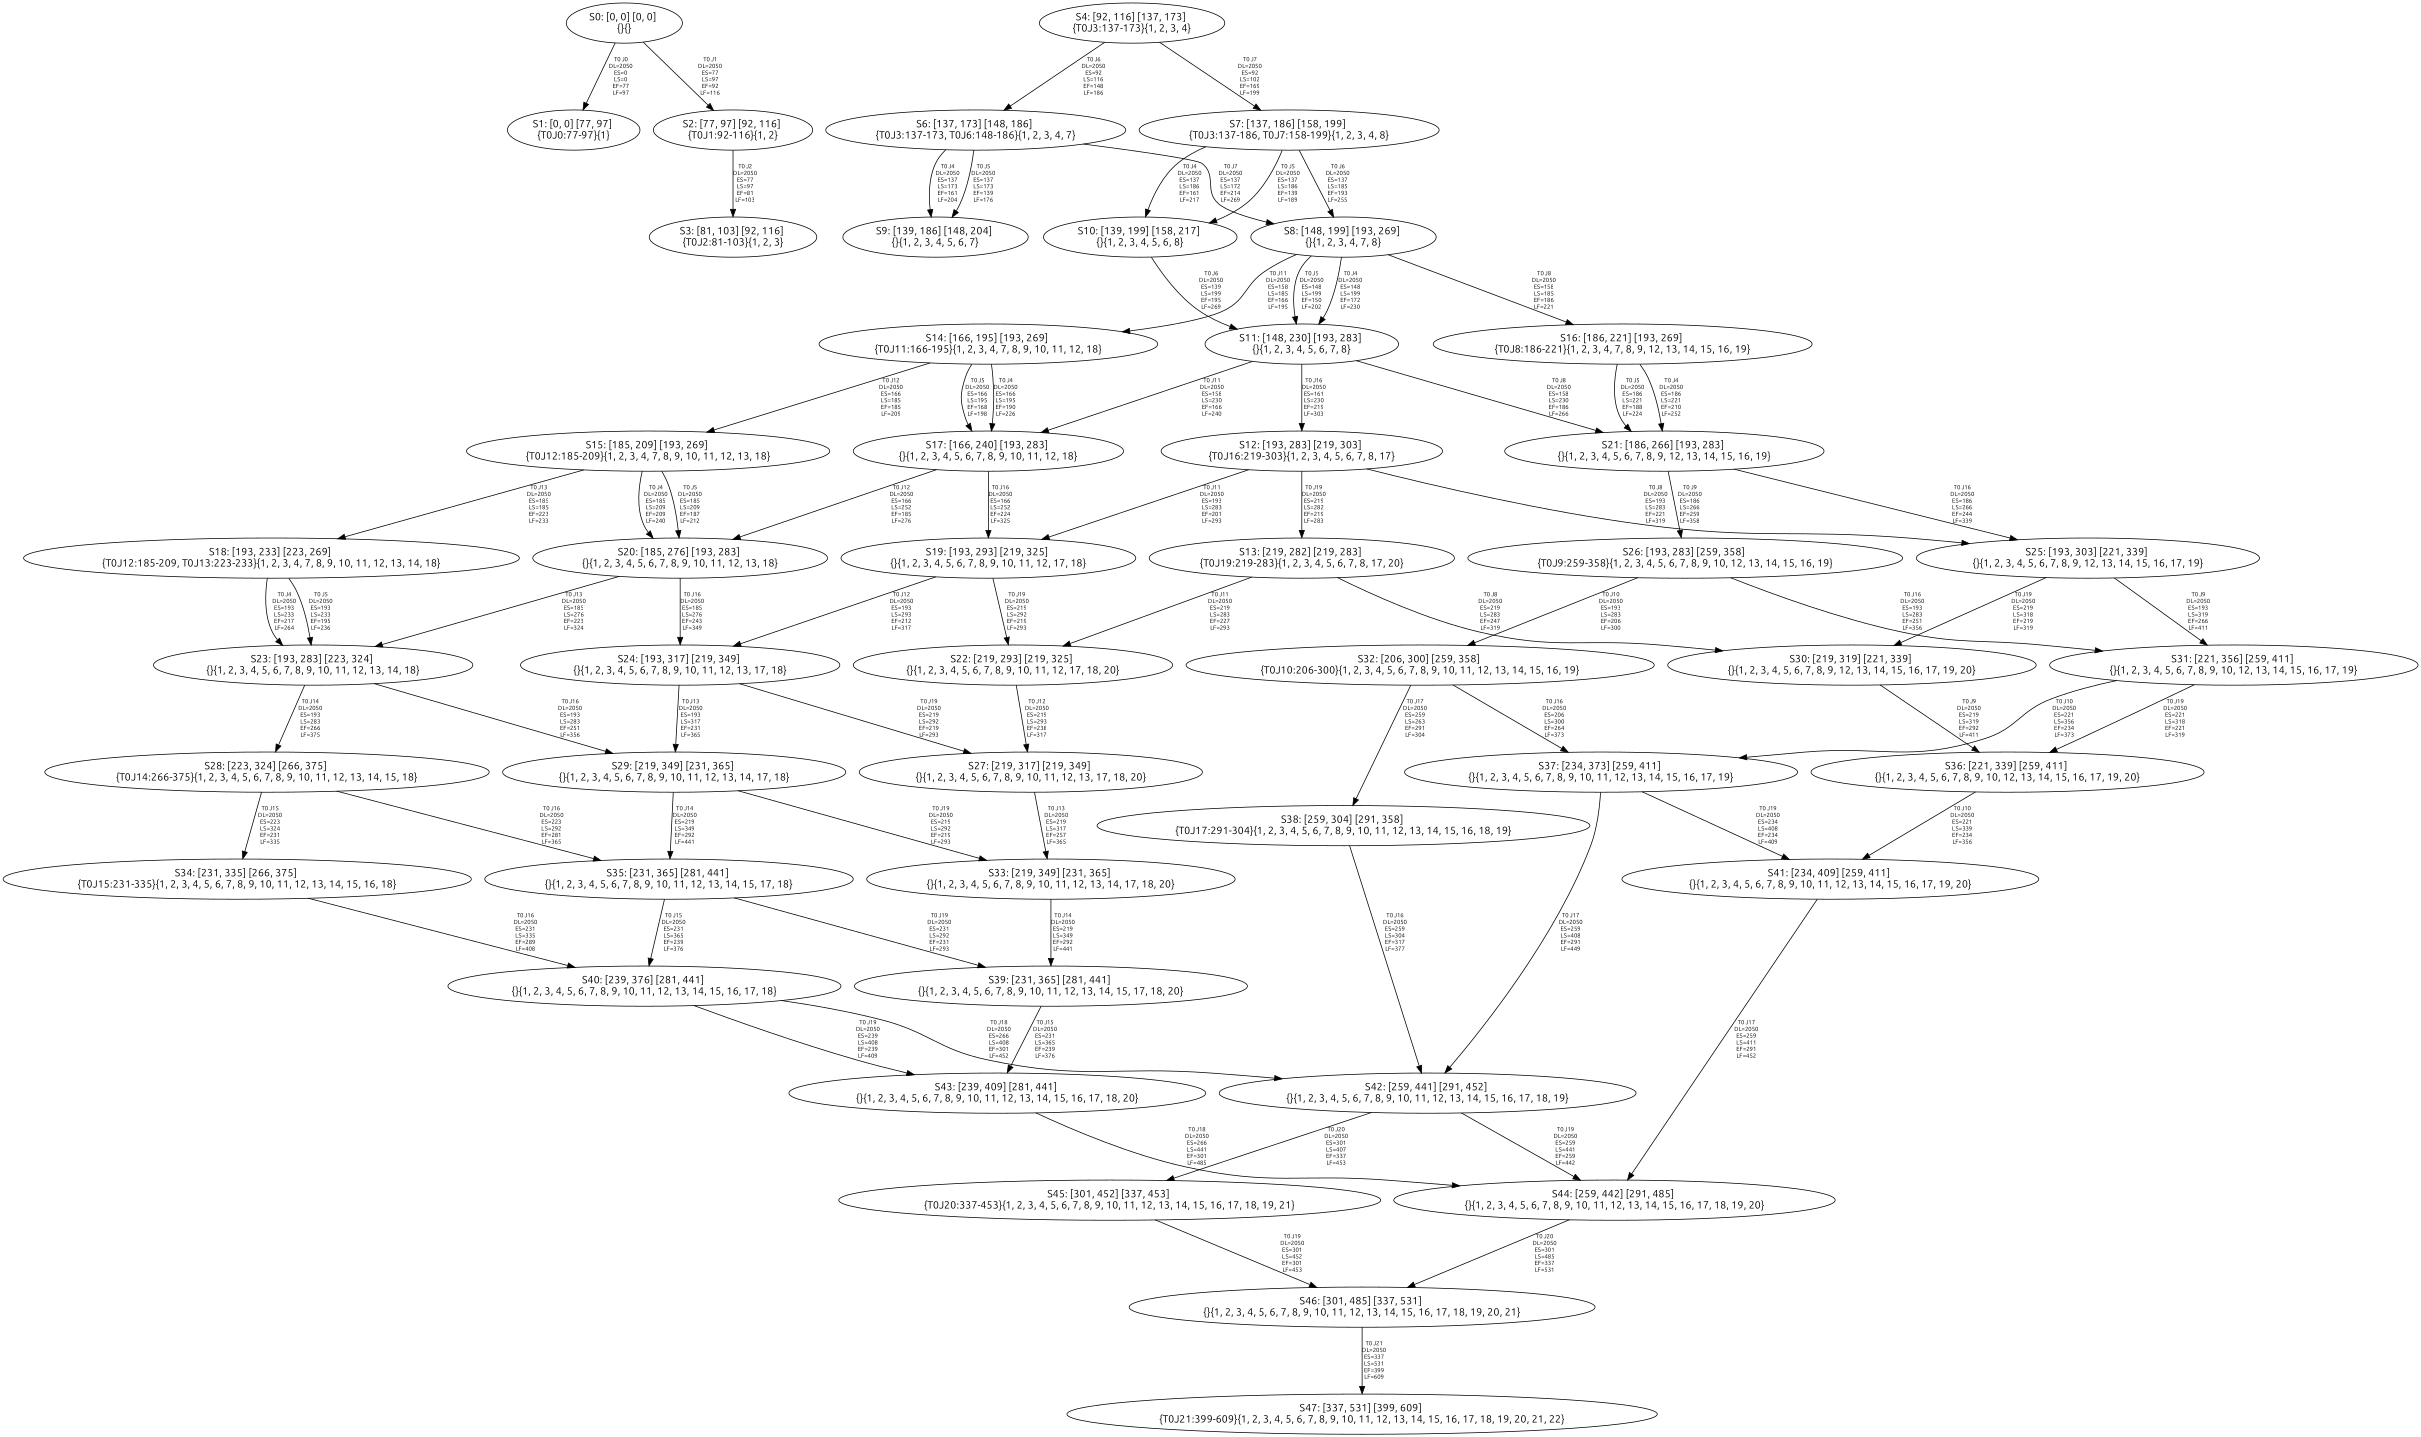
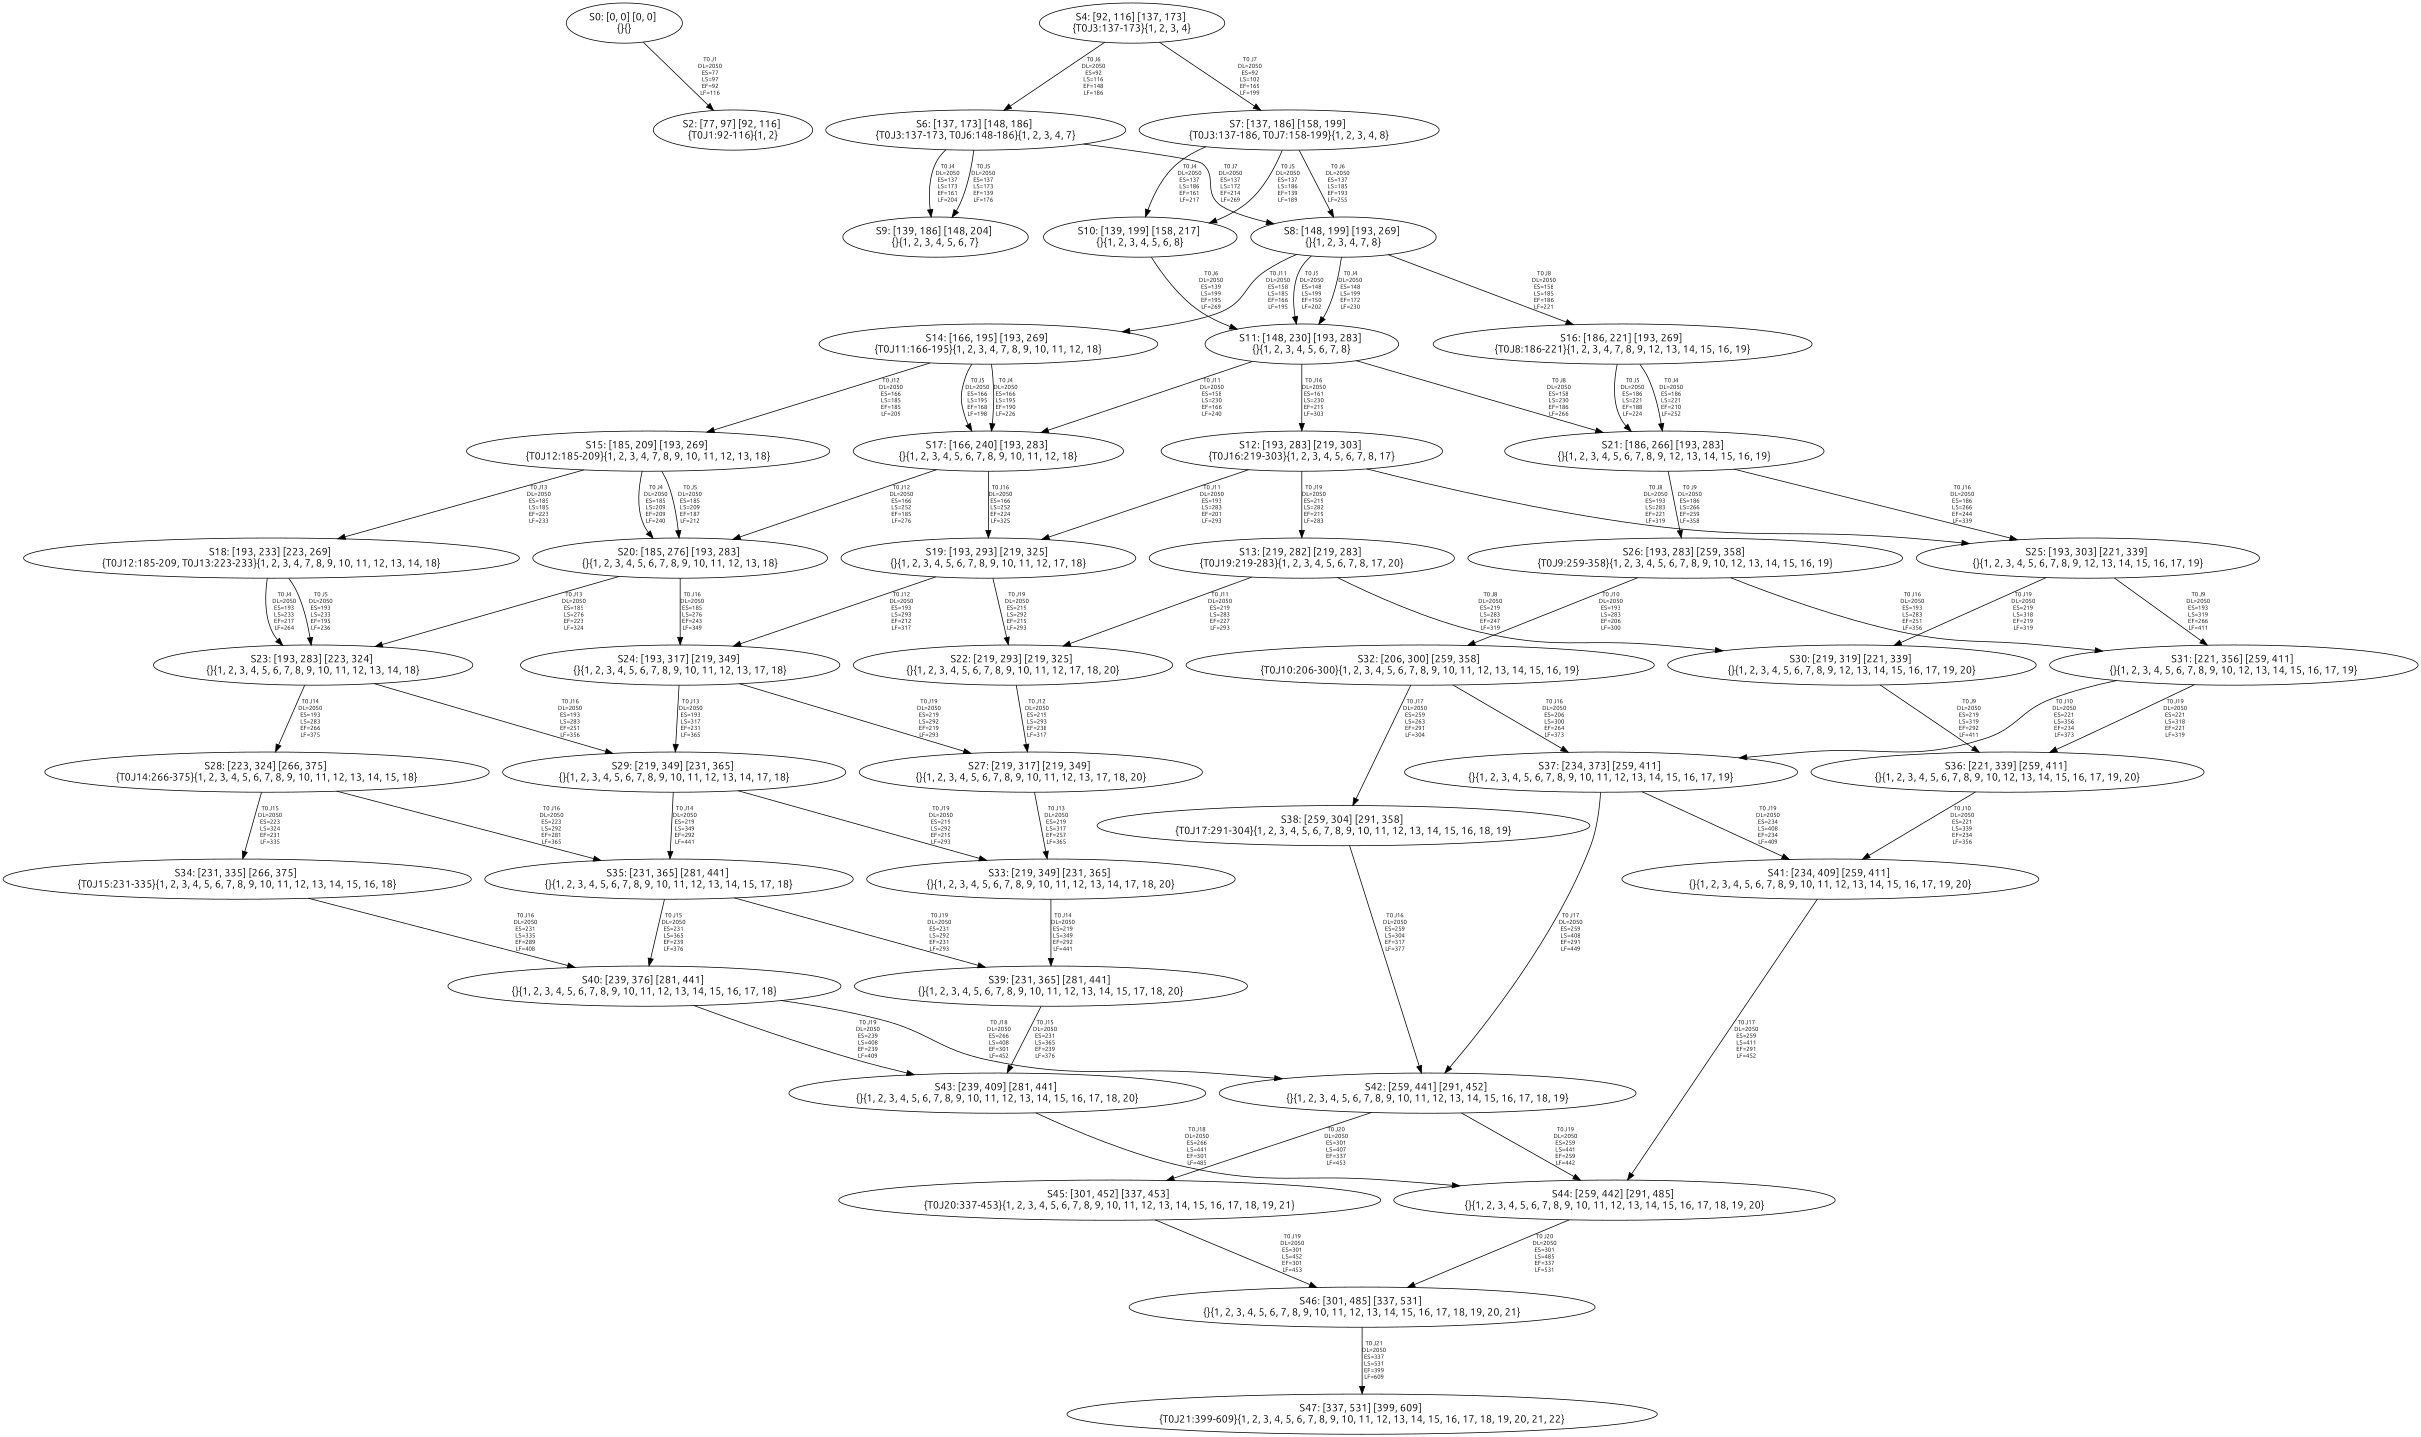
(574, 130) -> none
(733, 237) -> none
